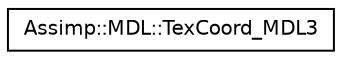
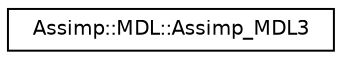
(171, 30) -> (171, 30)
